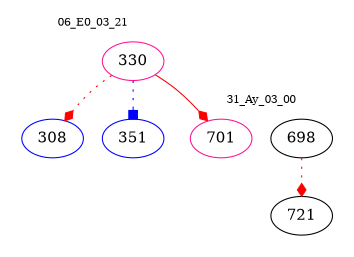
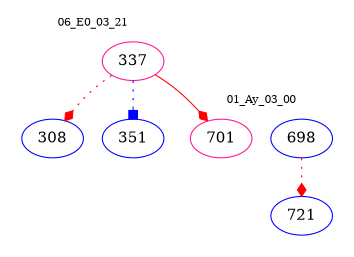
(133, 61) -> (133, 61)
(261, 100) -> (261, 100)
(302, 138) -> (302, 138)
(302, 216) -> (302, 216)
